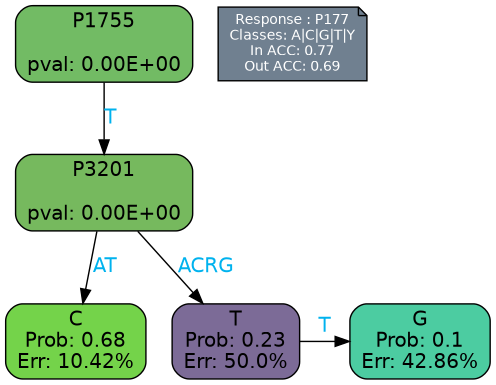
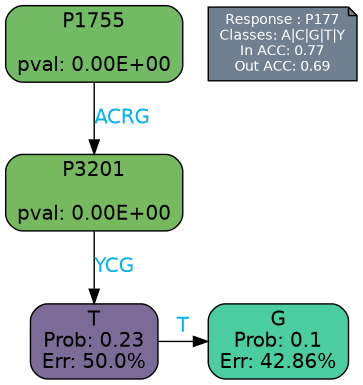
(110, 118) -> (123, 118)
(206, 267) -> (114, 267)
(76, 341) -> none
